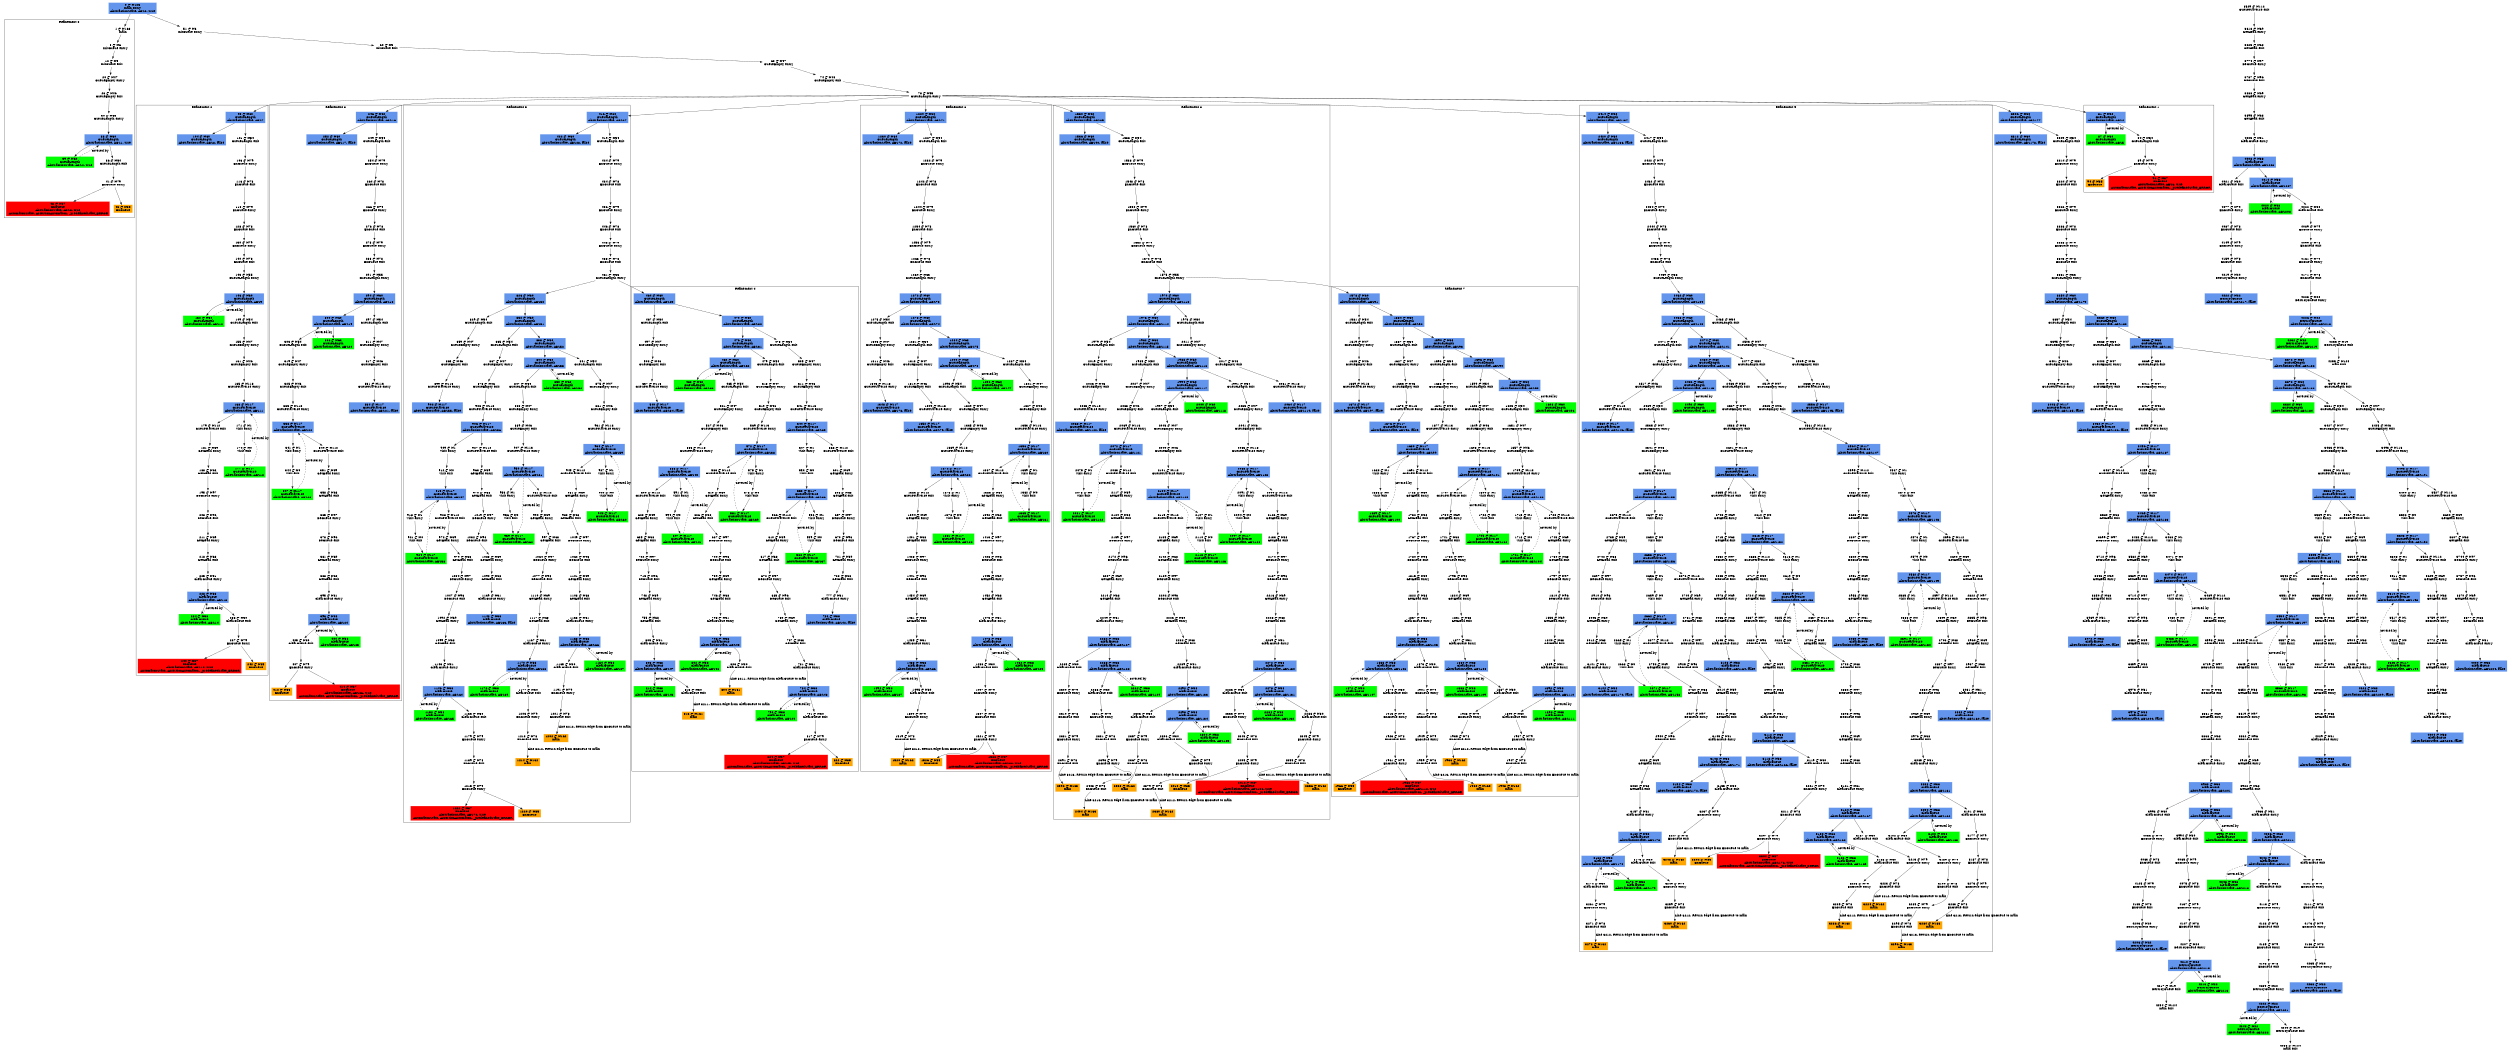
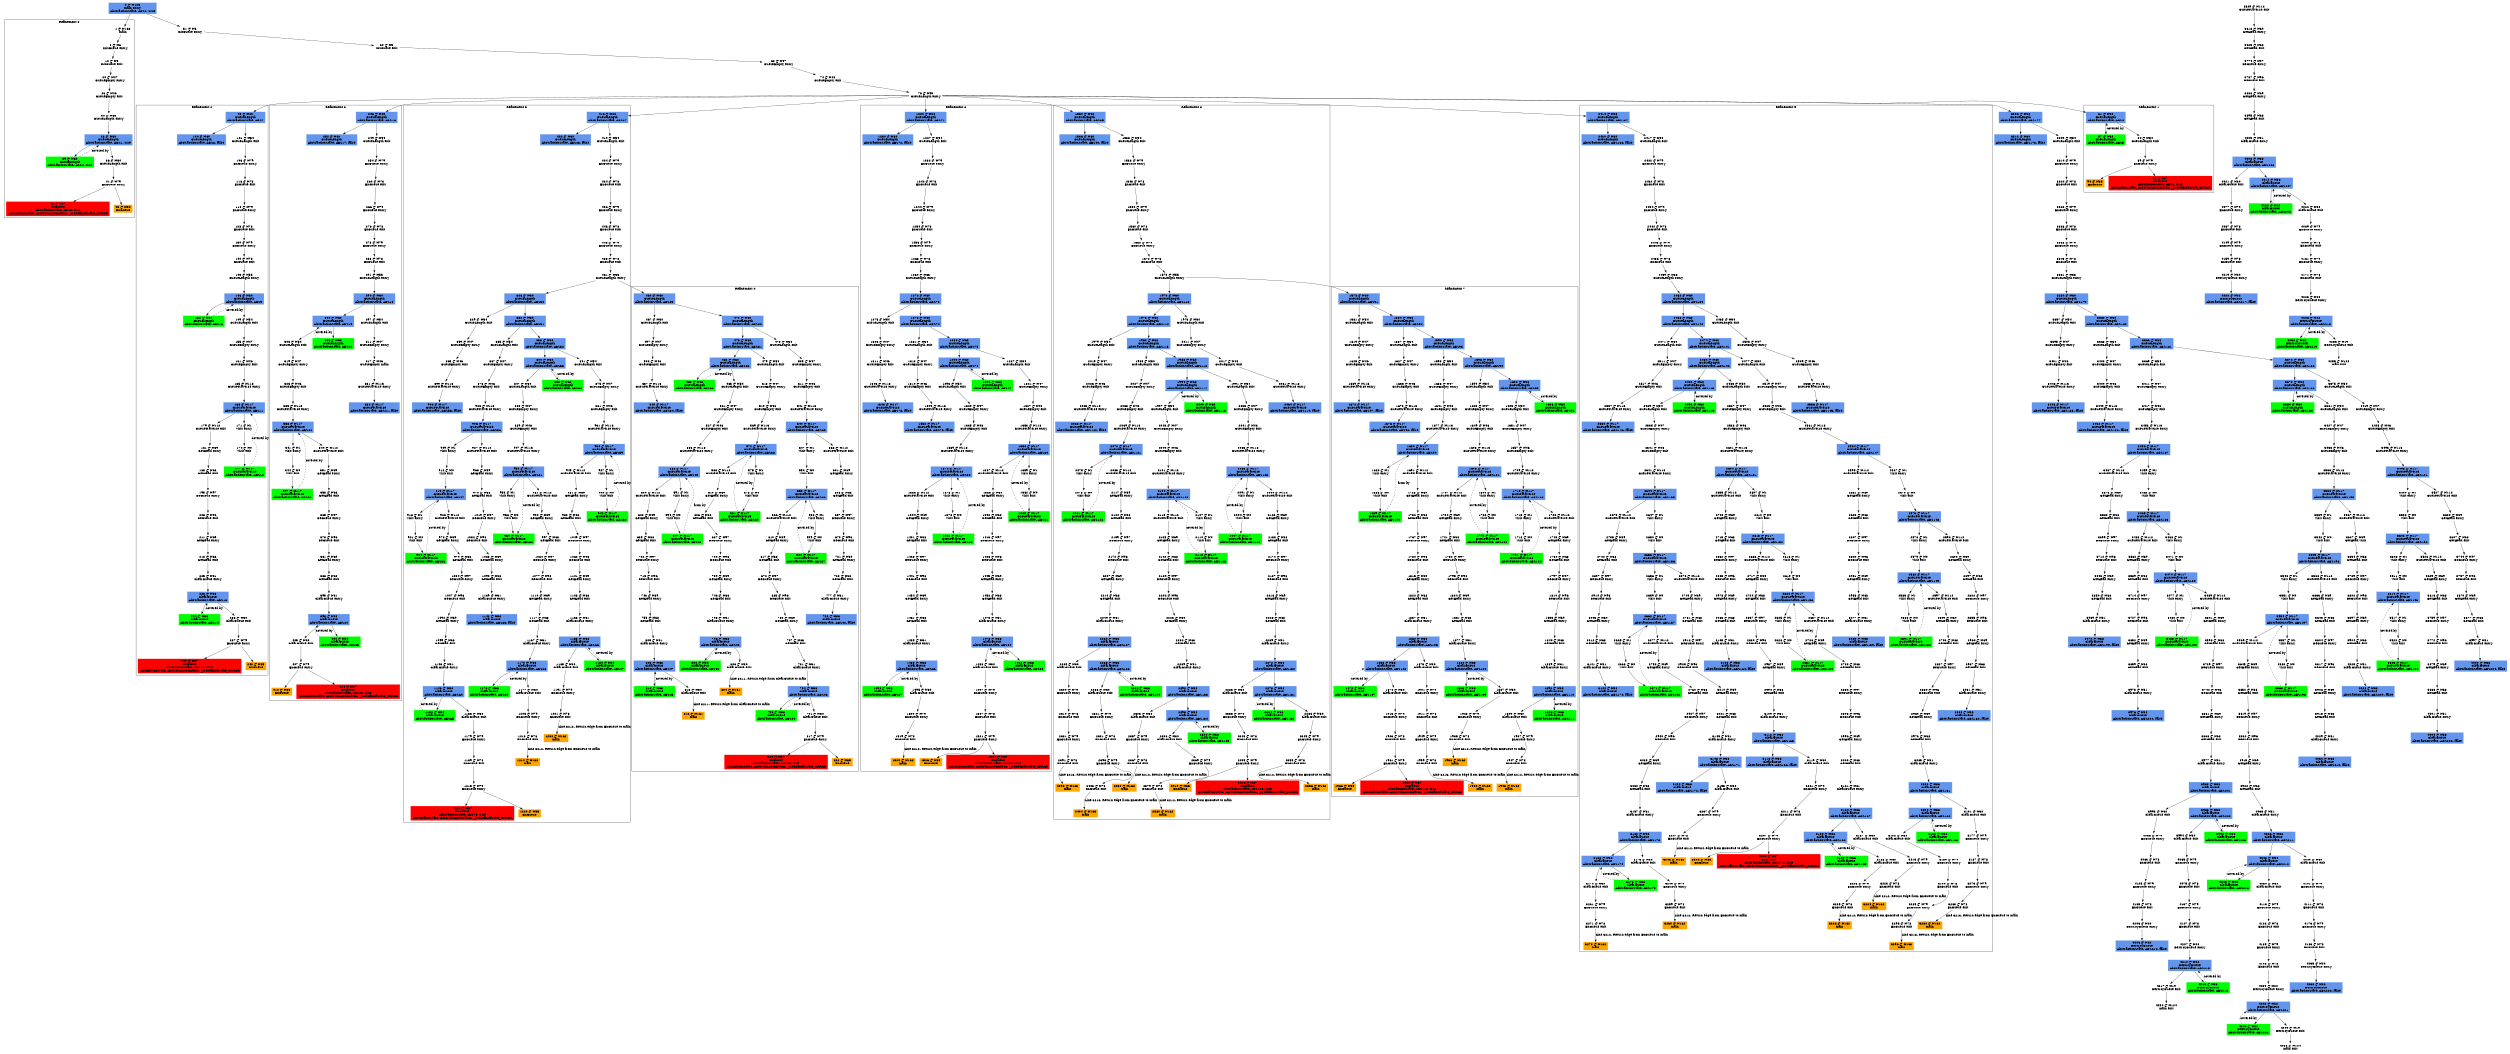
(374, 363) -> (374, 363)
(1404, 483) -> (1404, 483)
(700, 506) -> (700, 506)
(2323, 589) -> (2321, 586)
(1755, 607) -> (1755, 607)
